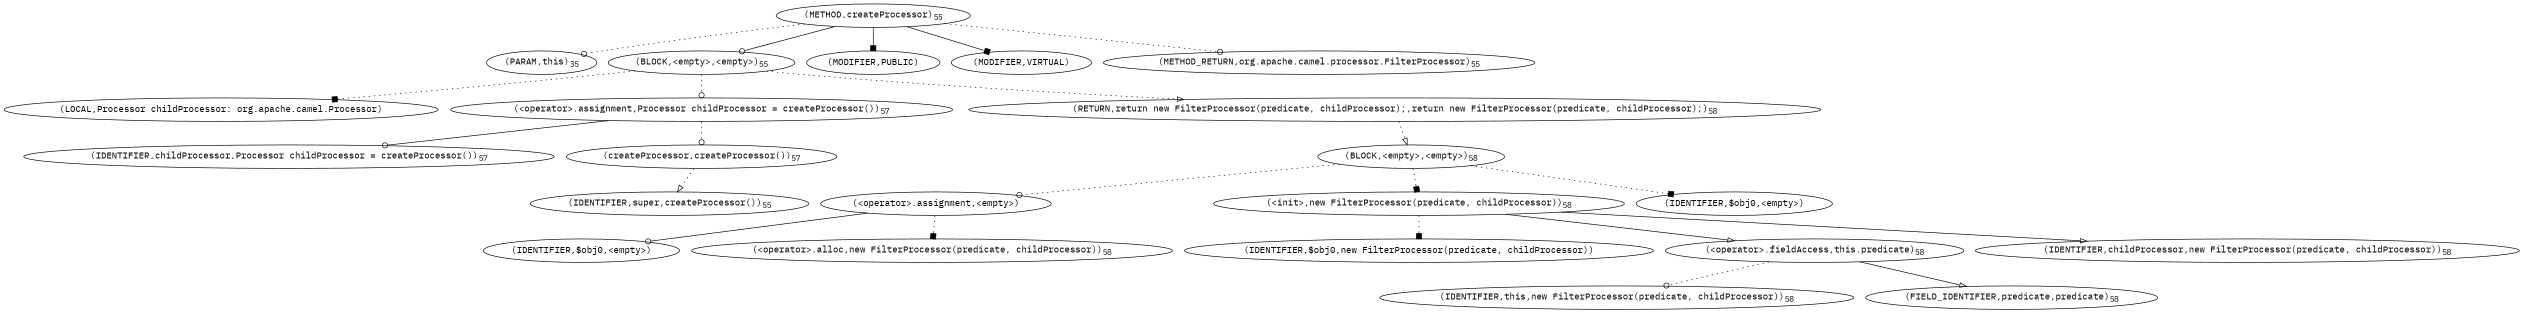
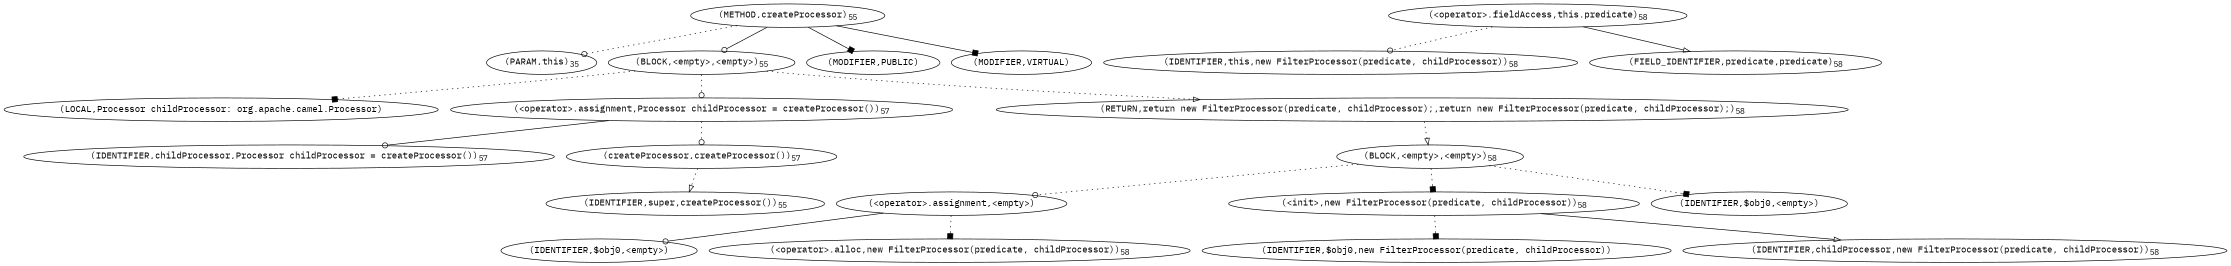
(1319, 63) -> none
(1617, 227) -> none
